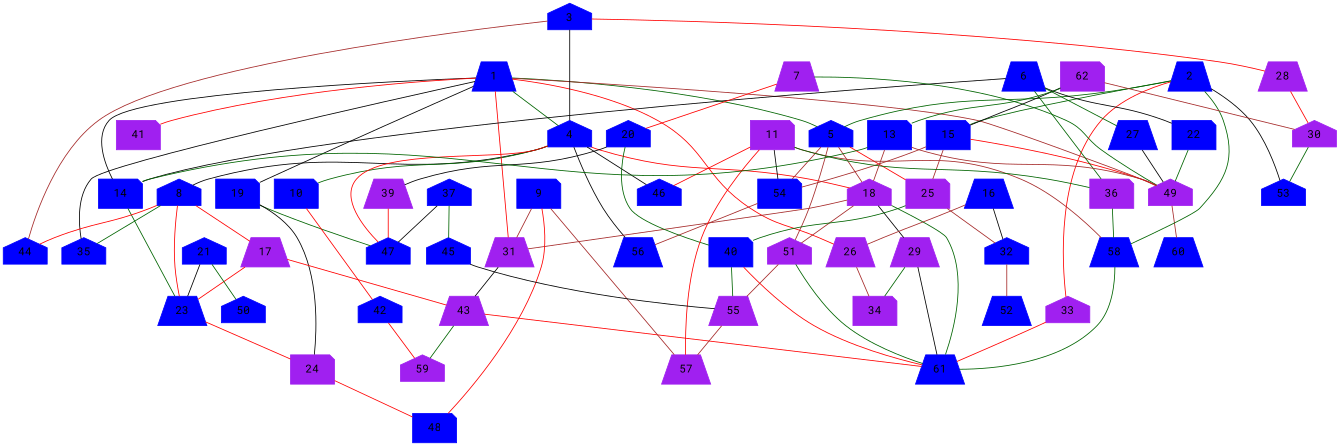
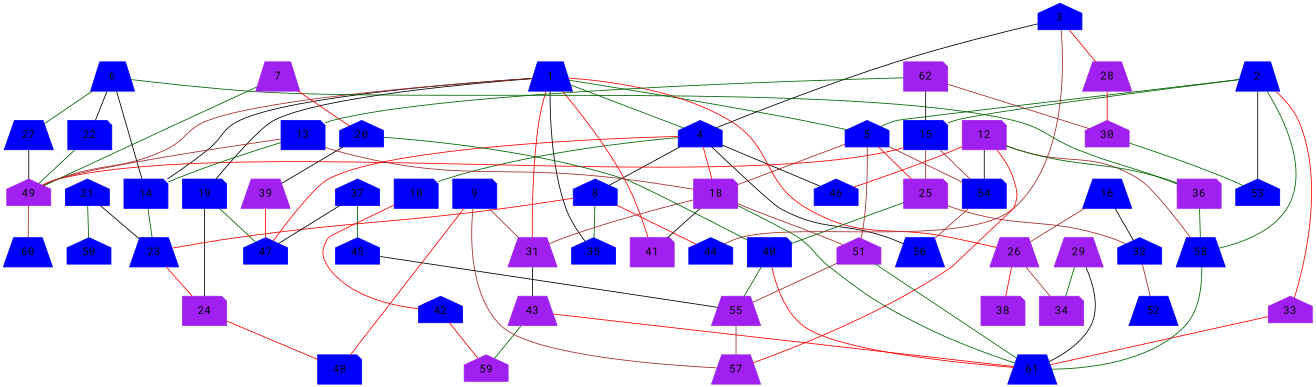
(772, 135) -> (984, 135)
(869, 194) -> (716, 194)
(891, 222) -> (684, 223)
(265, 252) -> none
none -> (1003, 311)
